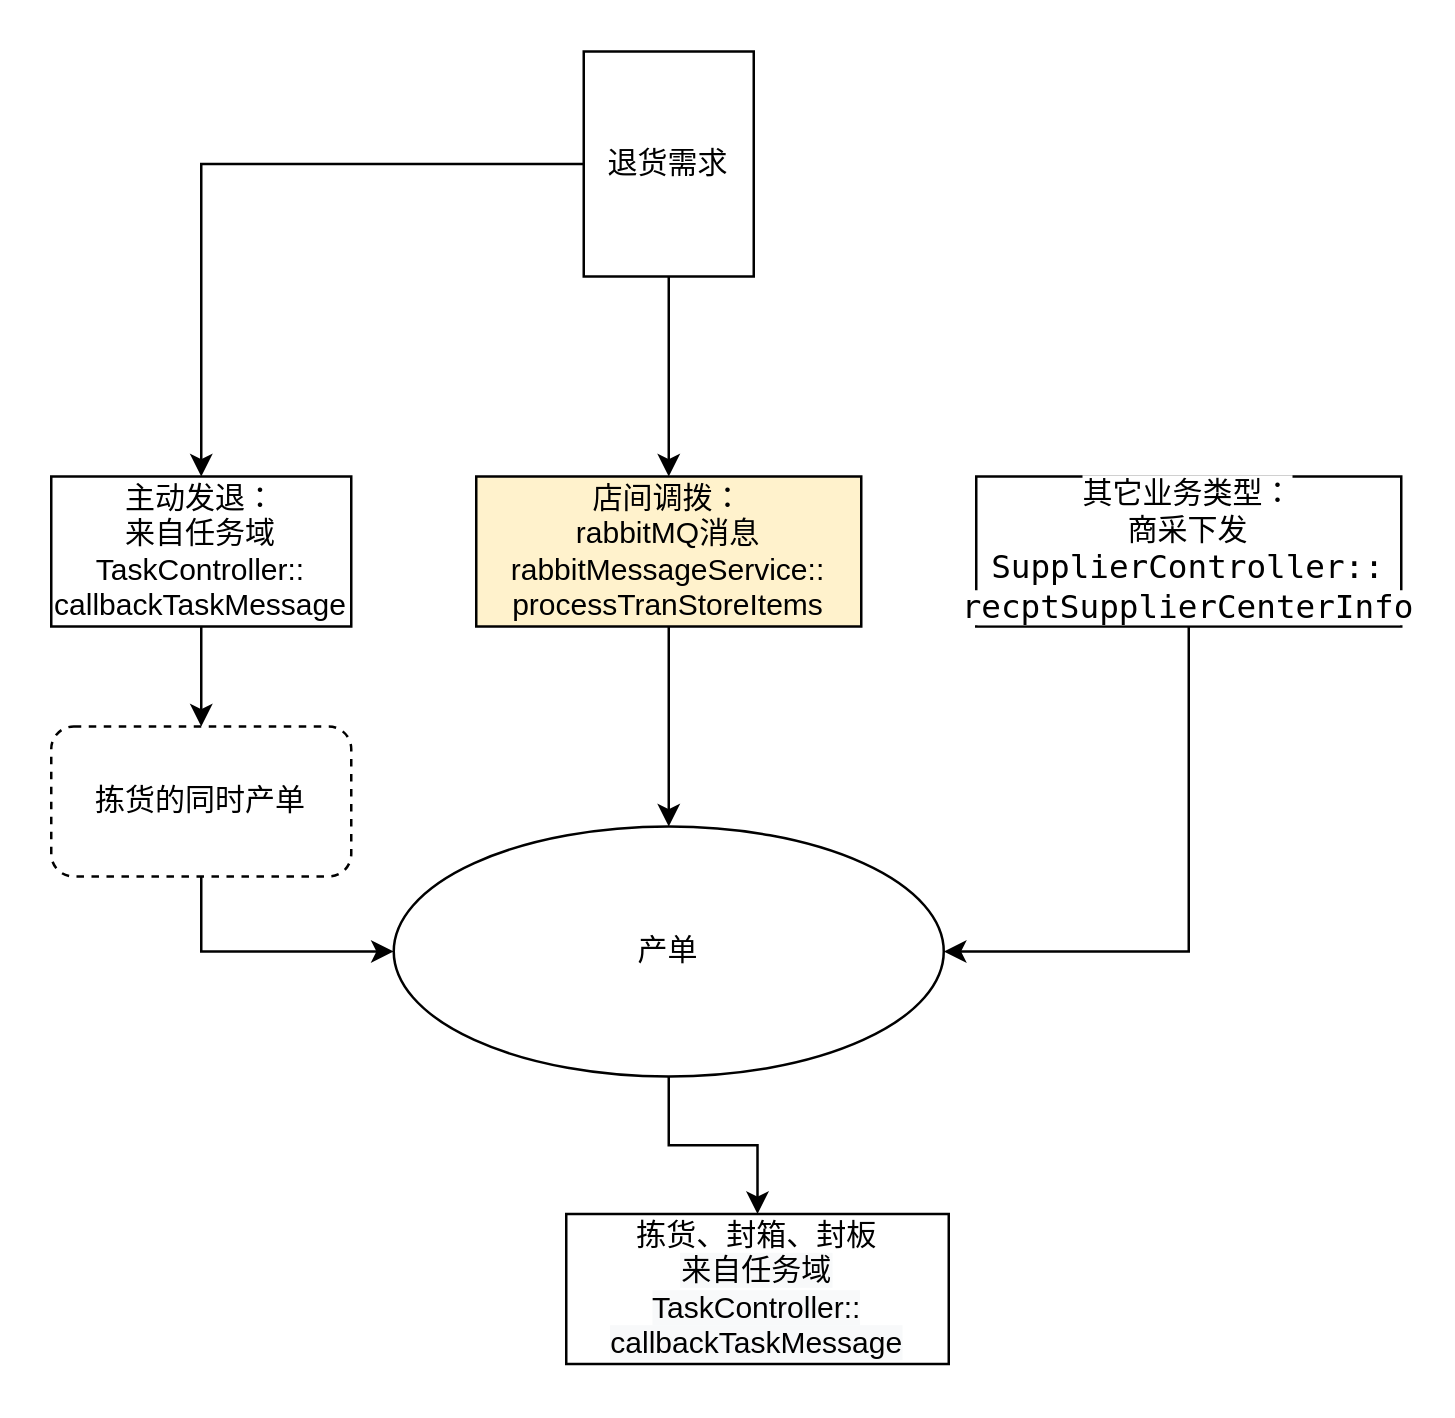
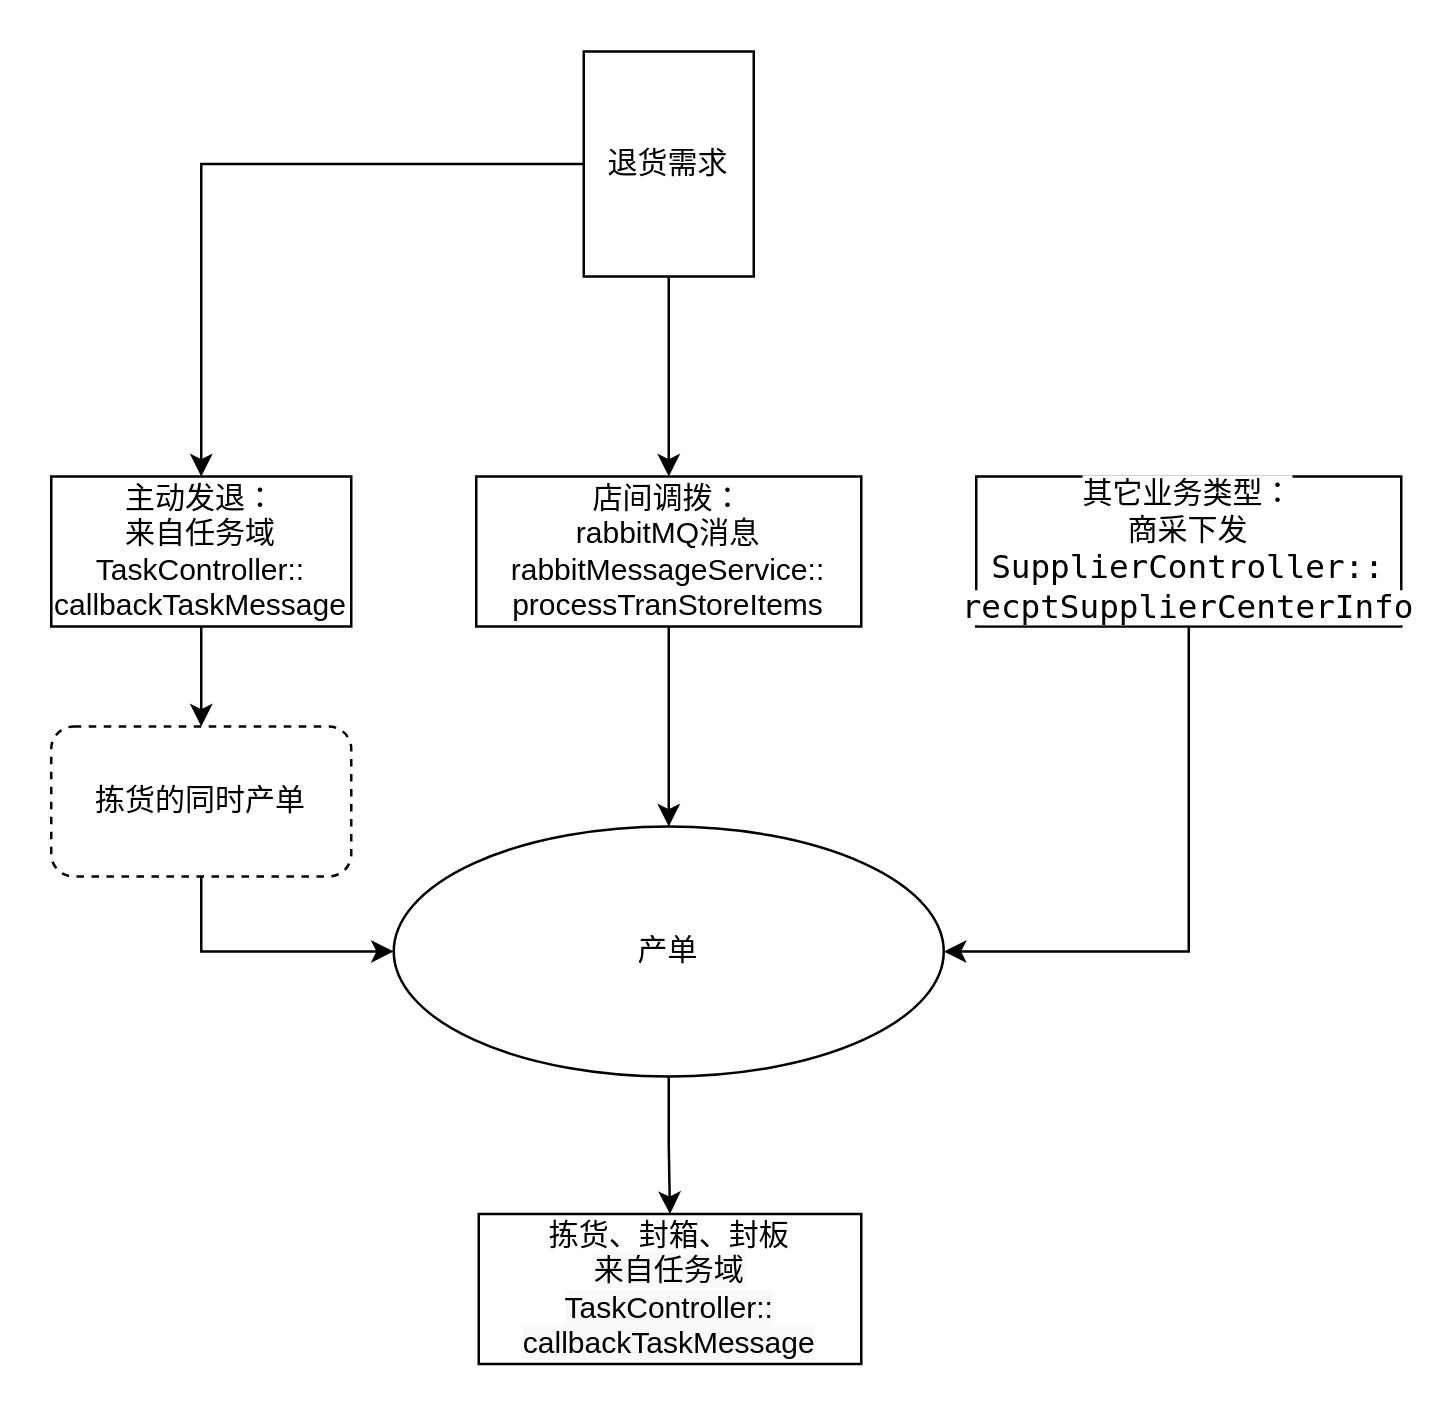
(669, 551) -> (669, 551)
(758, 1289) -> (670, 1289)
